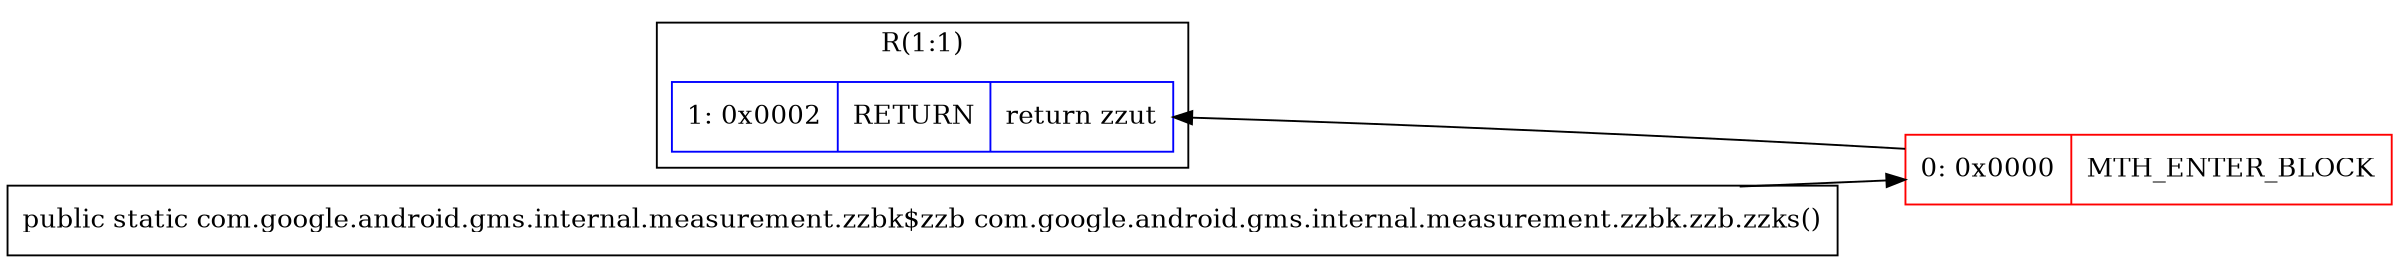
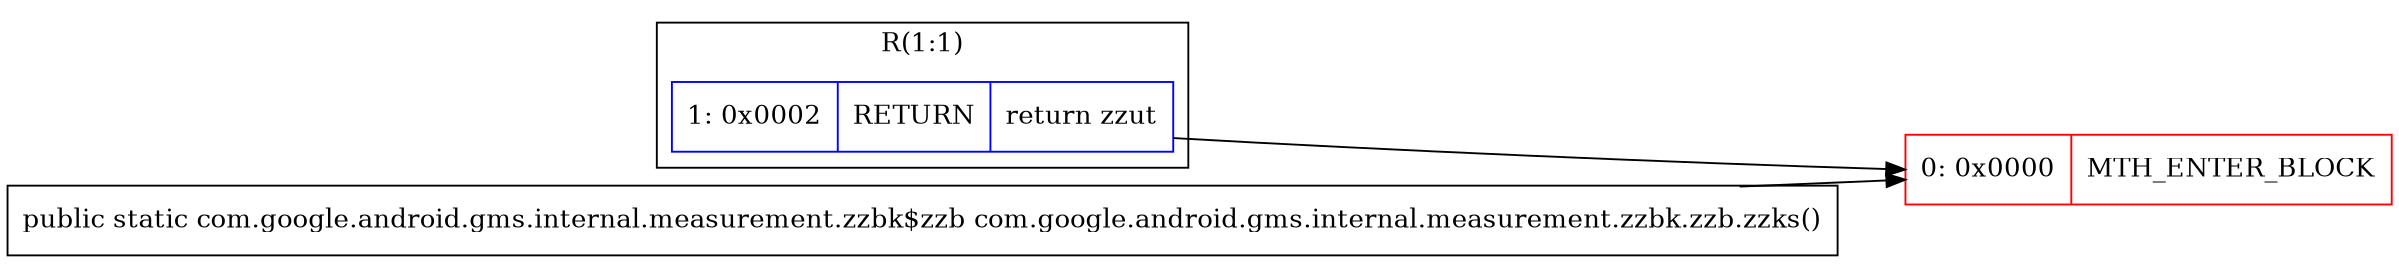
(1549, 131) -> (1530, 156)
